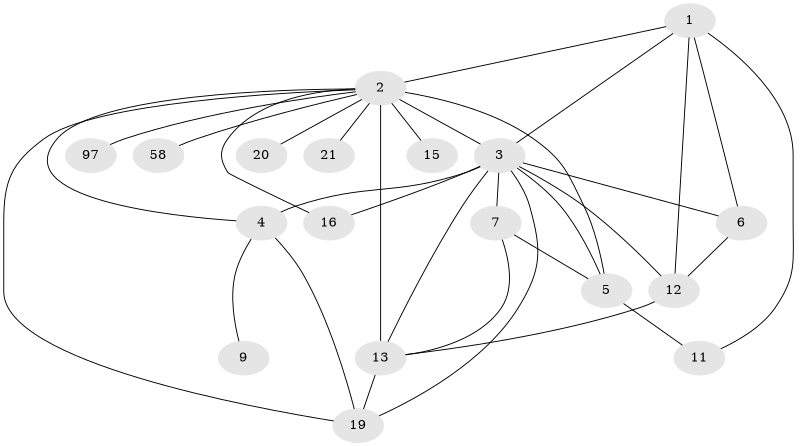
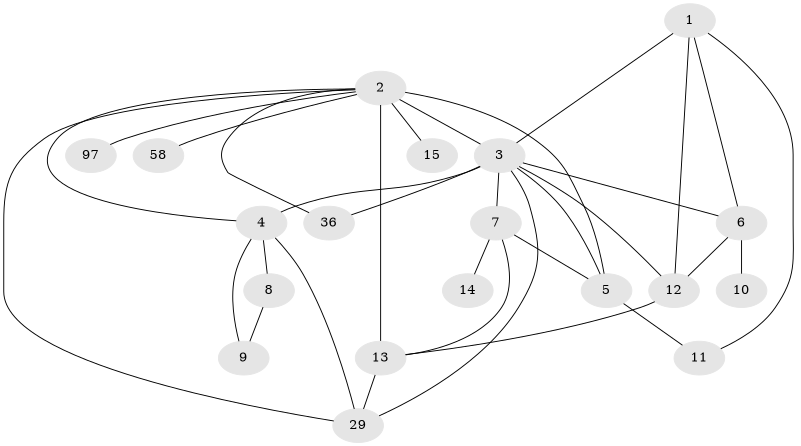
(535, 54) -> none
(262, 156) -> none
(329, 156) -> none
(329, 223) -> (329, 223)
(434, 254) -> none
none -> (269, 291)
none -> (468, 291)
none -> (742, 291)
(358, 426) -> (358, 426)
